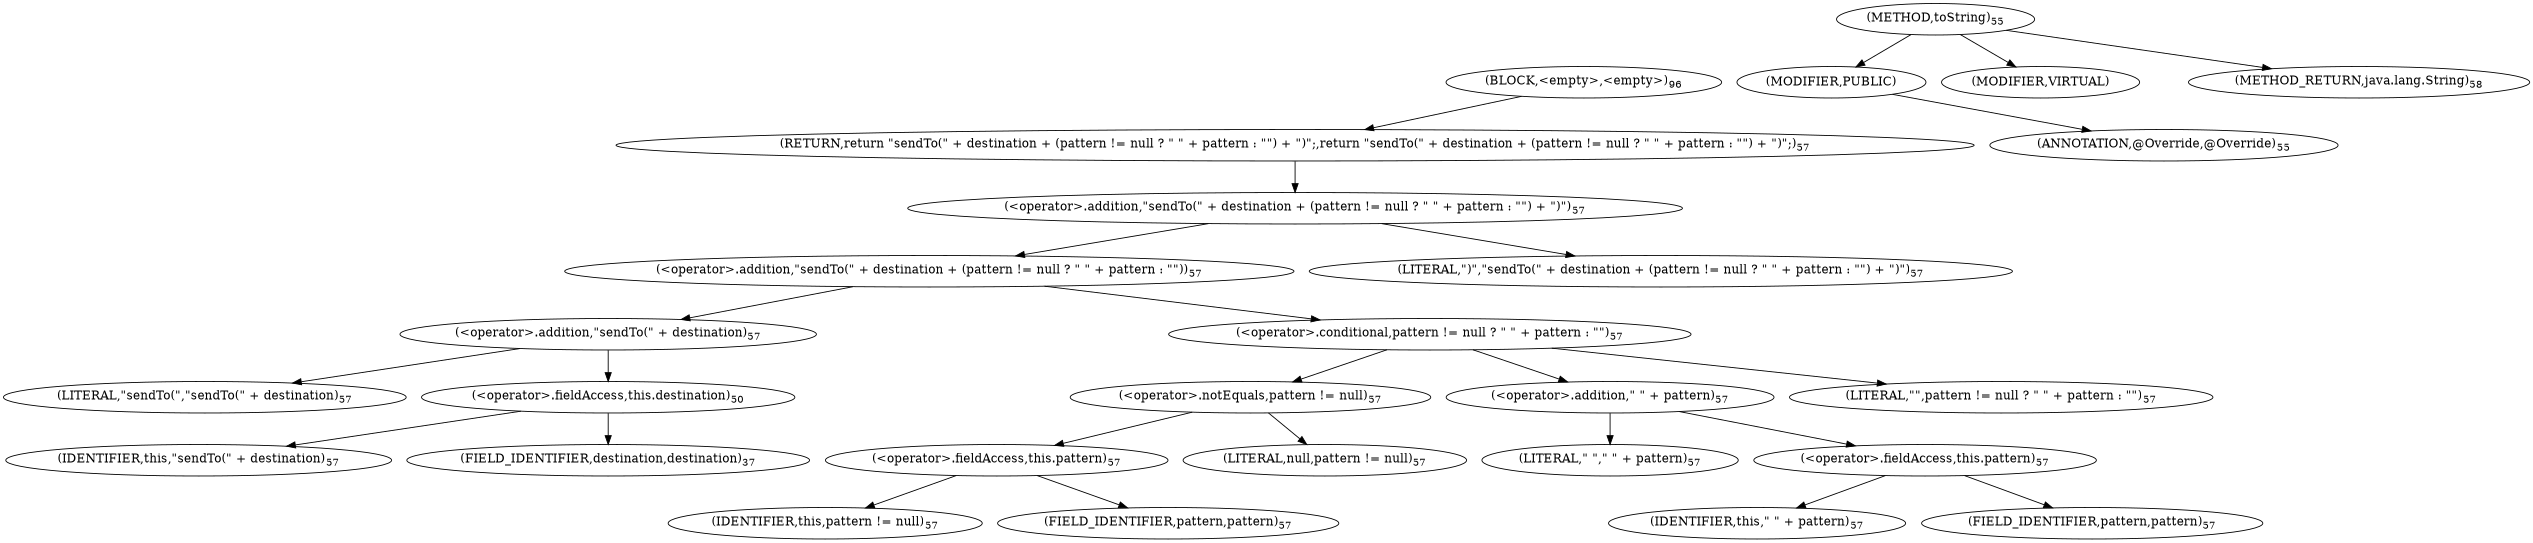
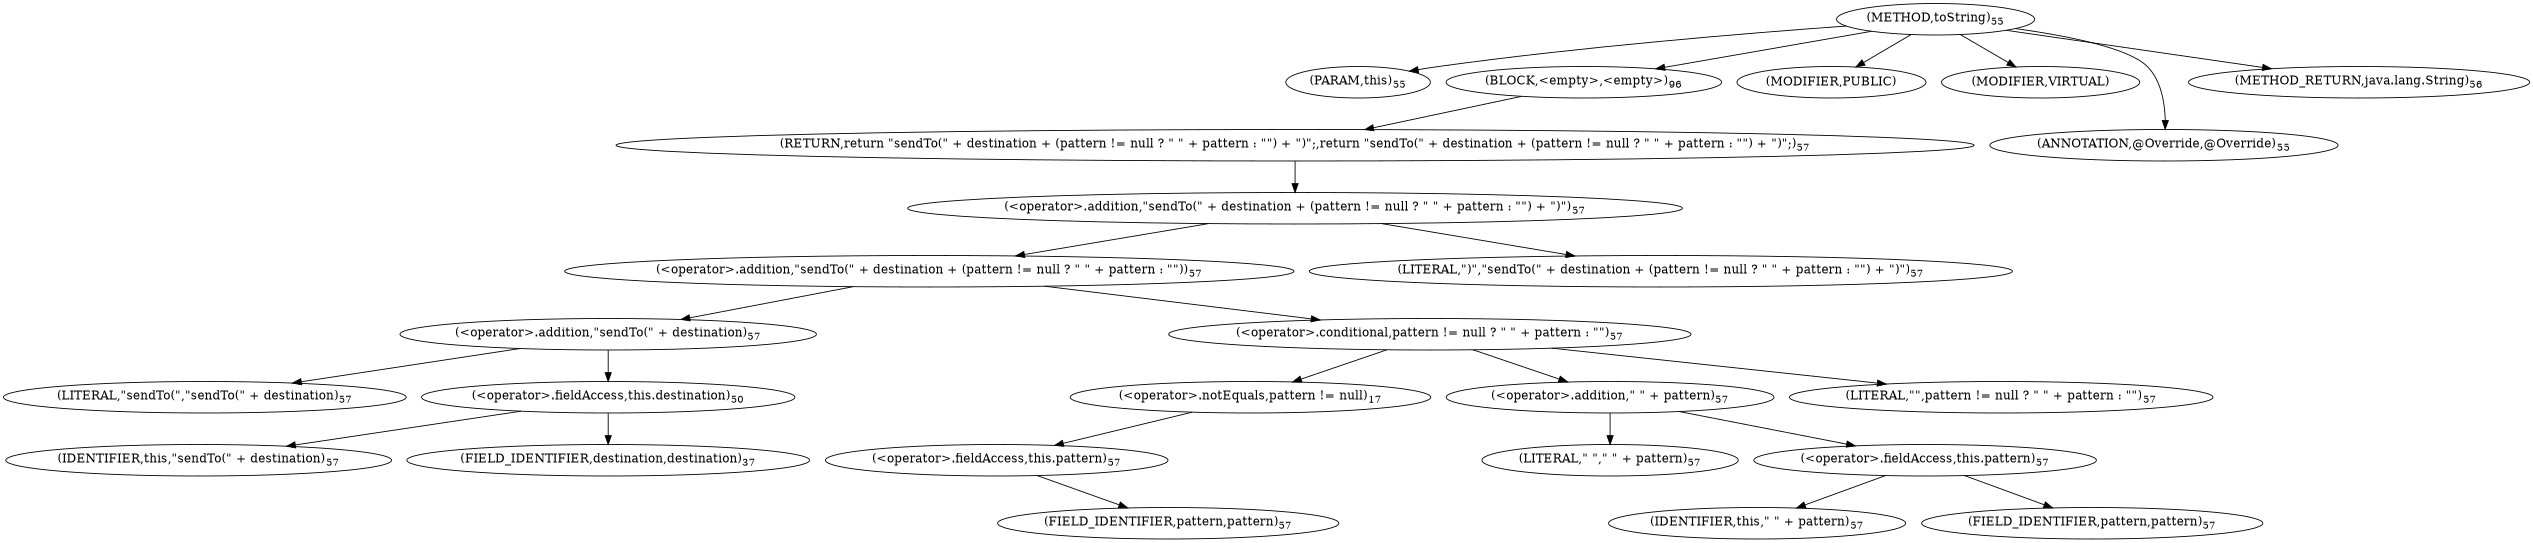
none -> (1768, 49)
(2476, 81) -> (2476, 81)
none -> (1358, 82)
(1987, 112) -> (2126, 53)
(1375, 396) -> (1375, 396)
(1325, 460) -> none
(825, 523) -> none
